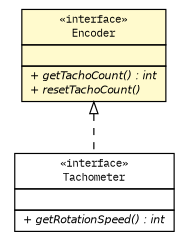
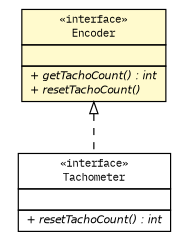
(94, 220) -> (94, 220)
